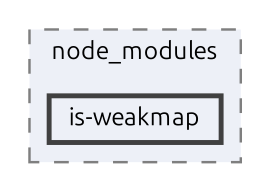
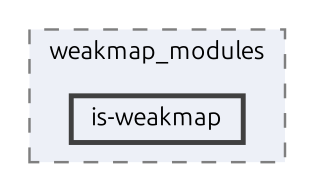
(135, 53) -> (157, 53)
